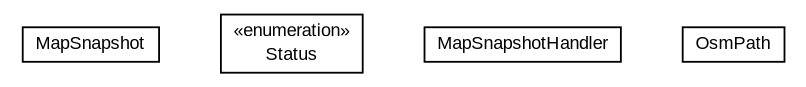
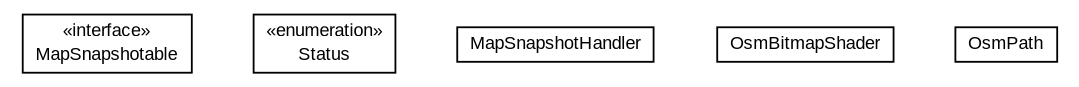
(90, 44) -> none
none -> (106, 44)
none -> (804, 44)
